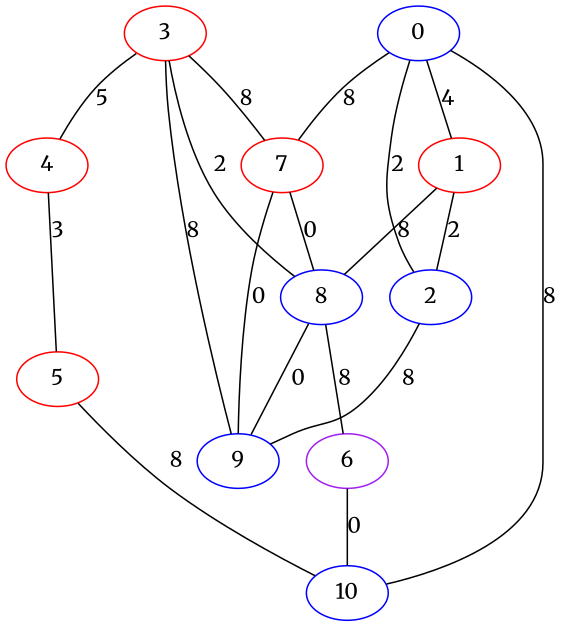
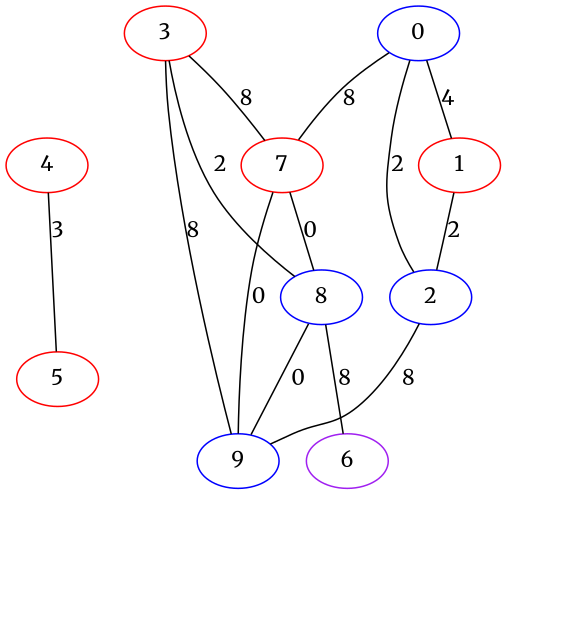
(93, 91) -> none
(386, 236) -> none
(347, 593) -> none
